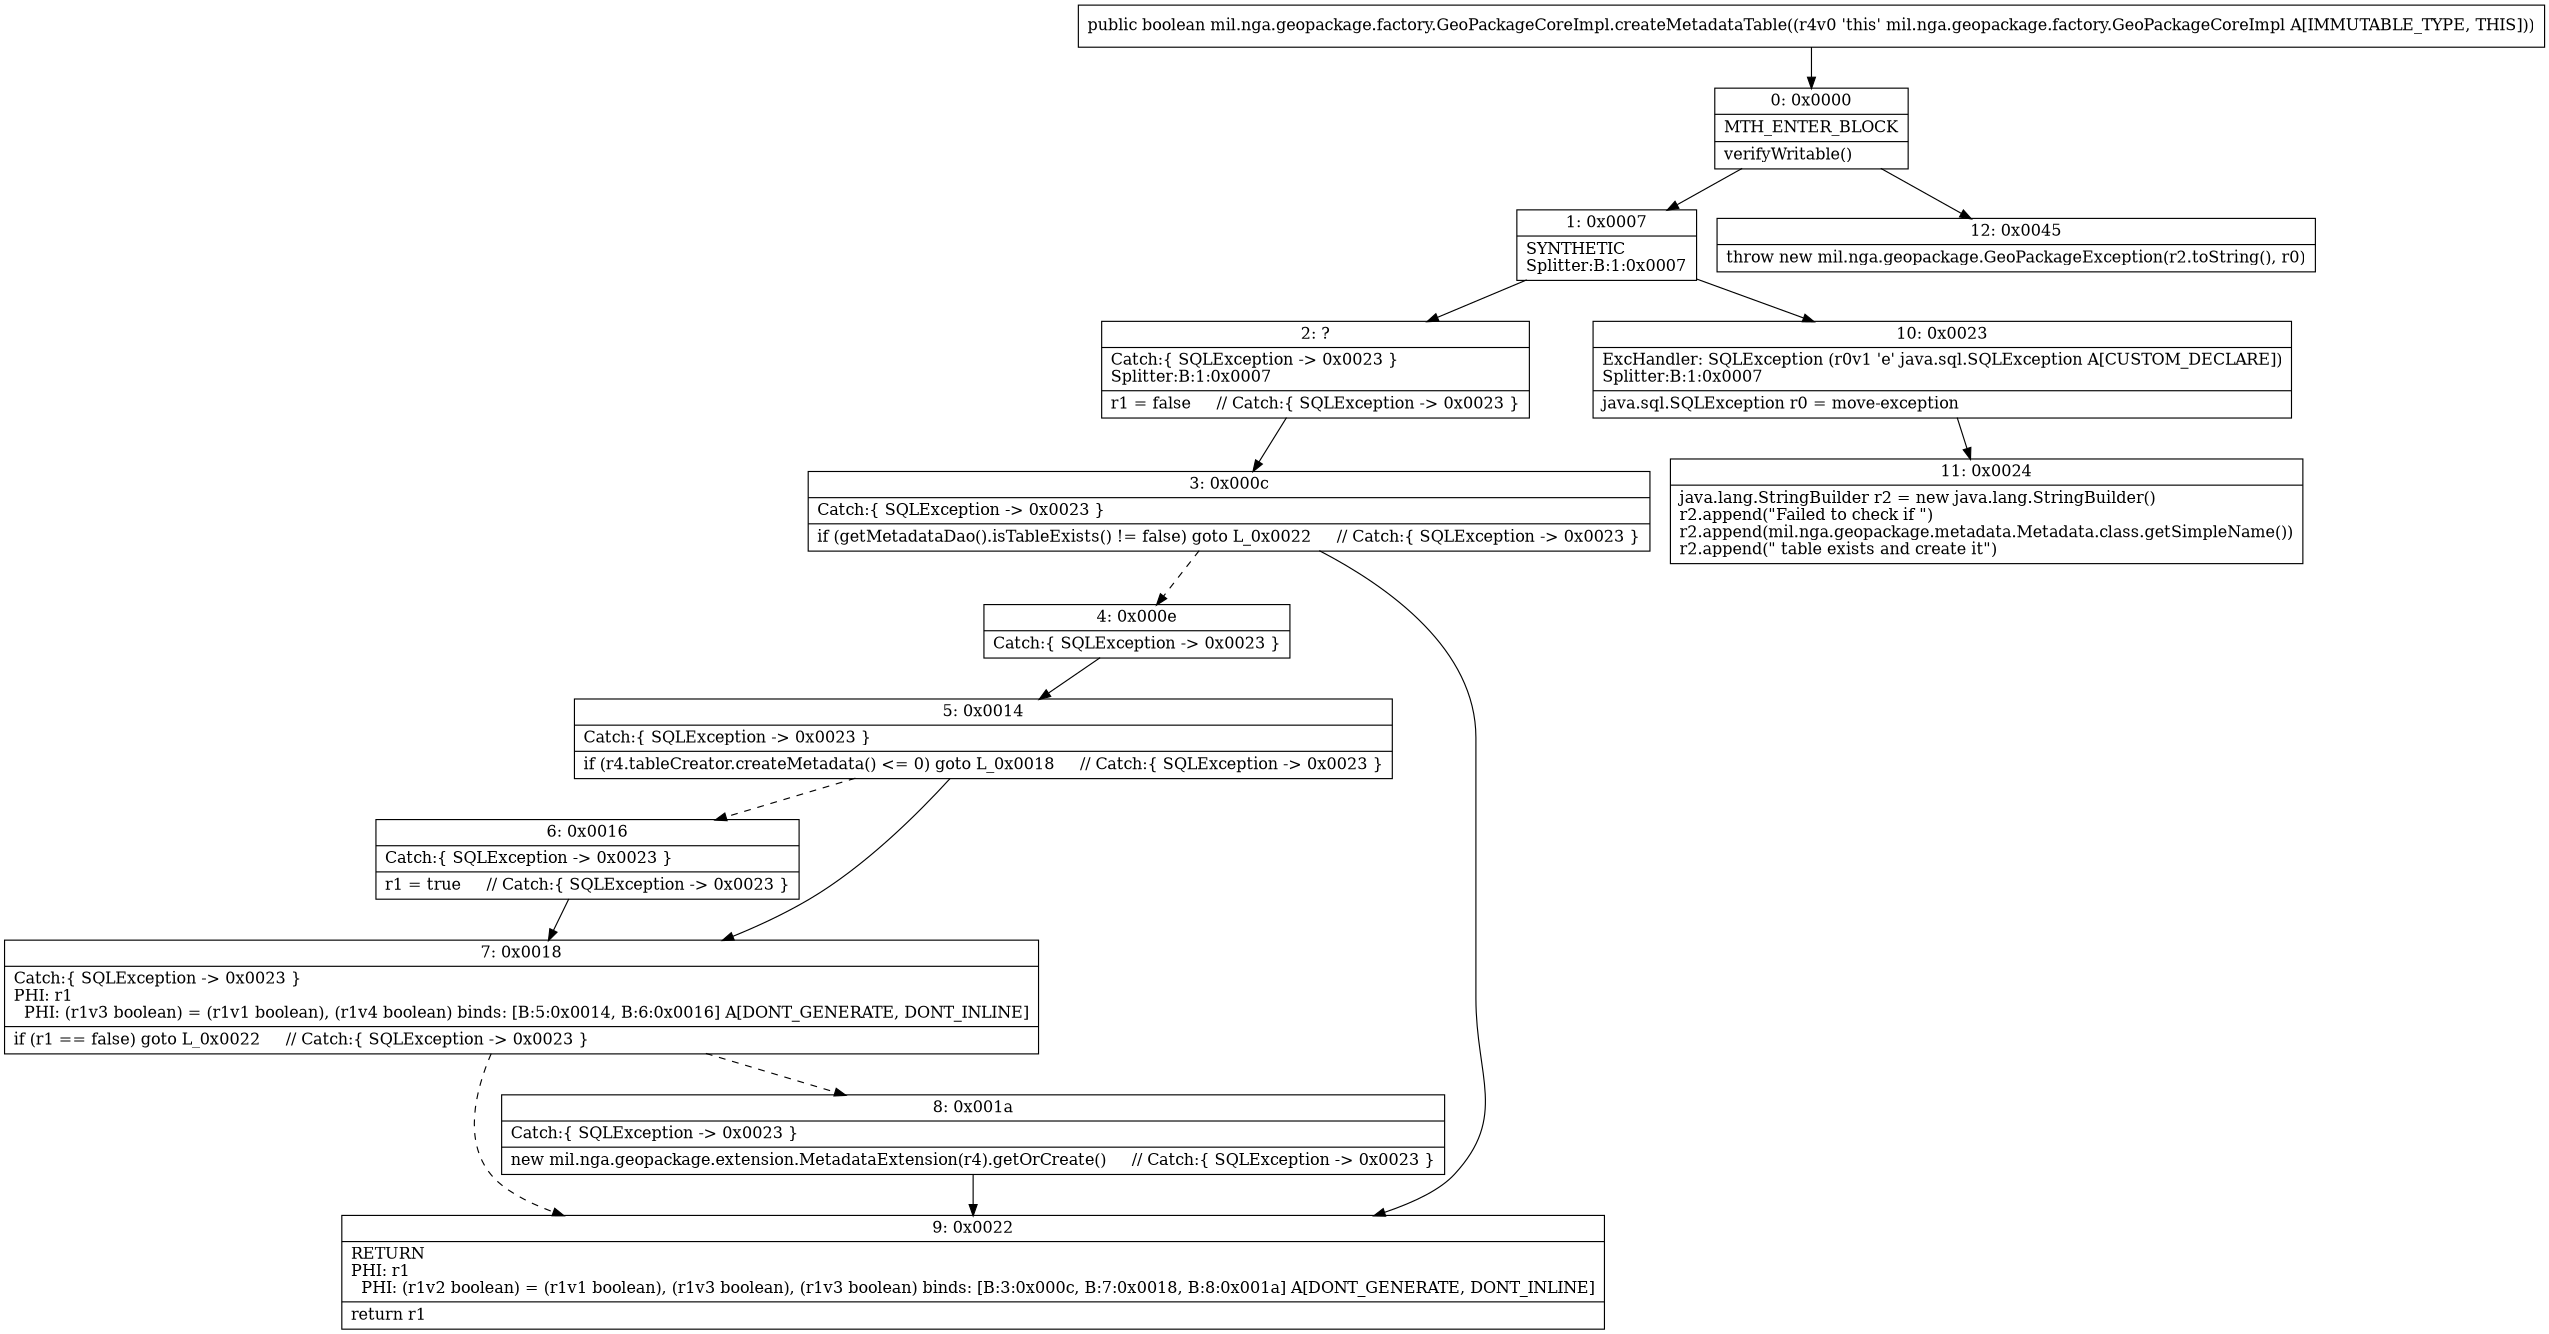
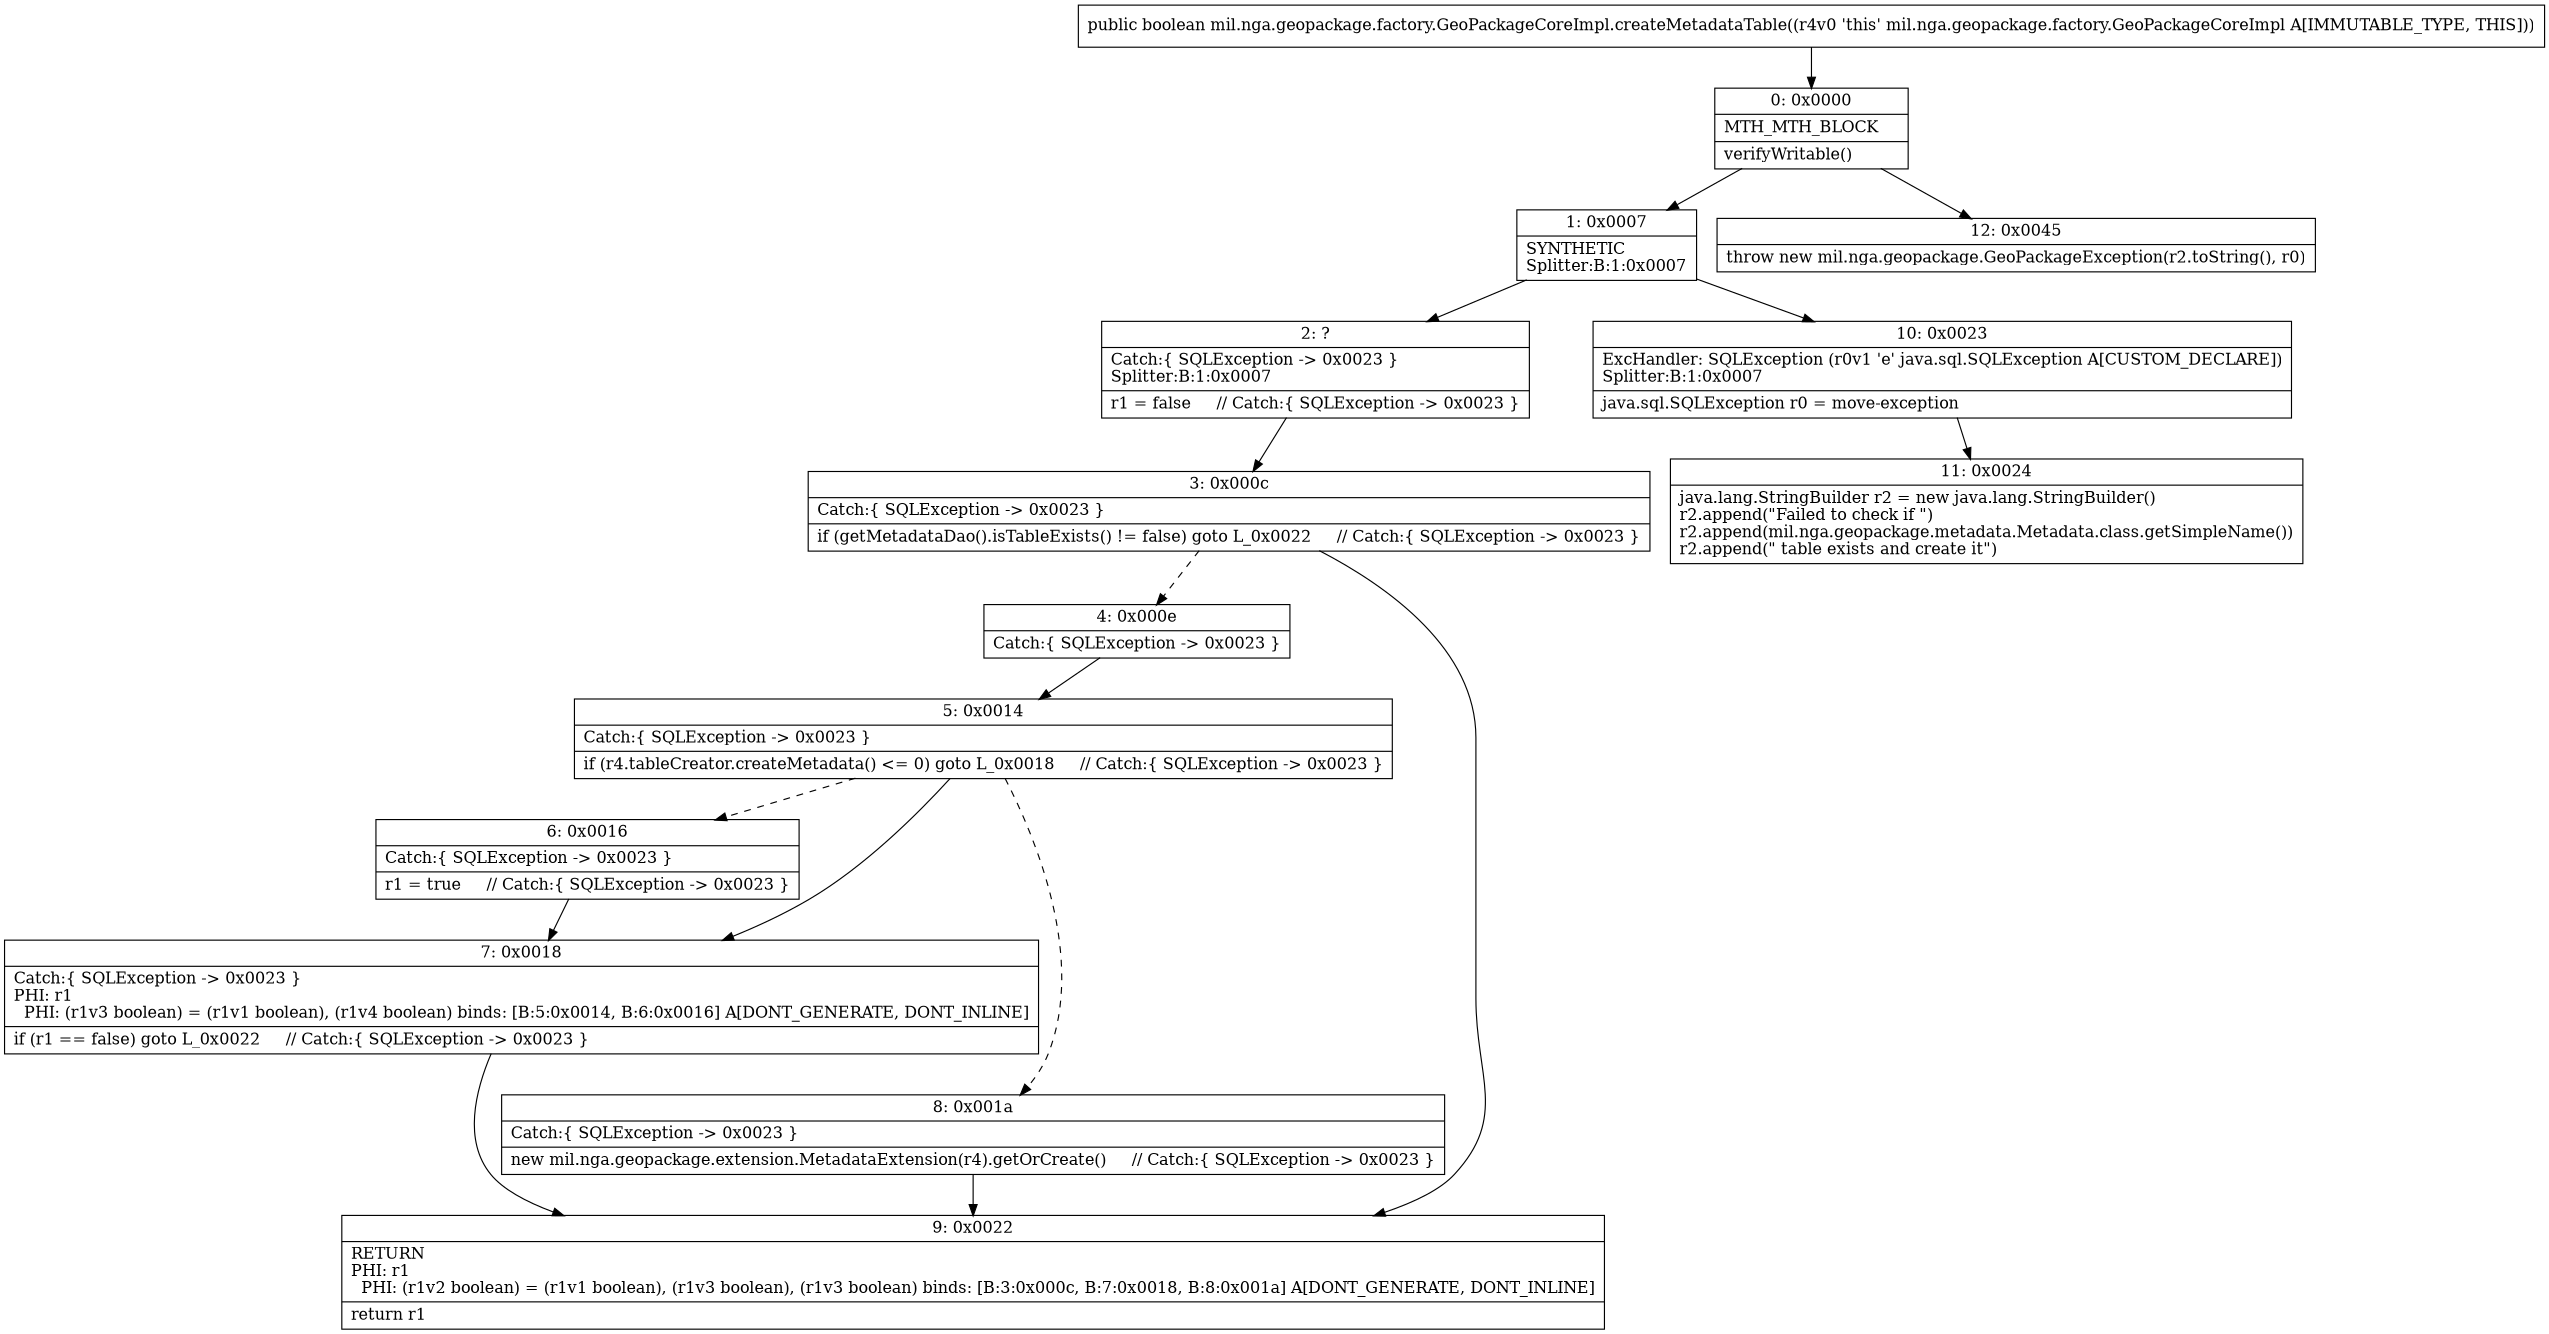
(1811, 127) -> (1801, 127)
(770, 1073) -> (1058, 932)
(479, 1151) -> (479, 1151)
